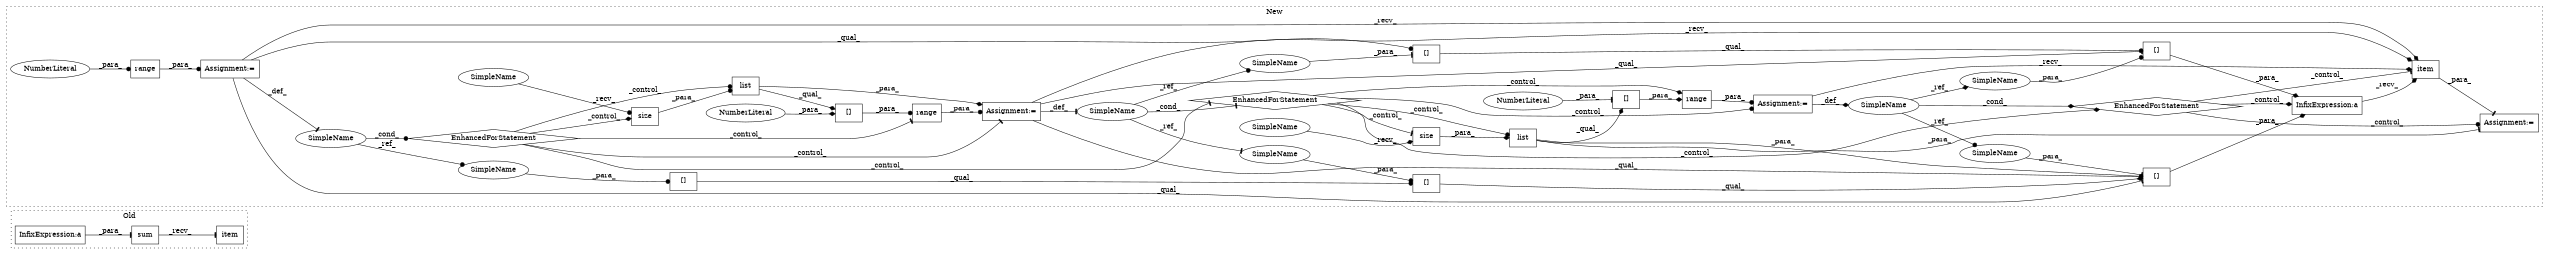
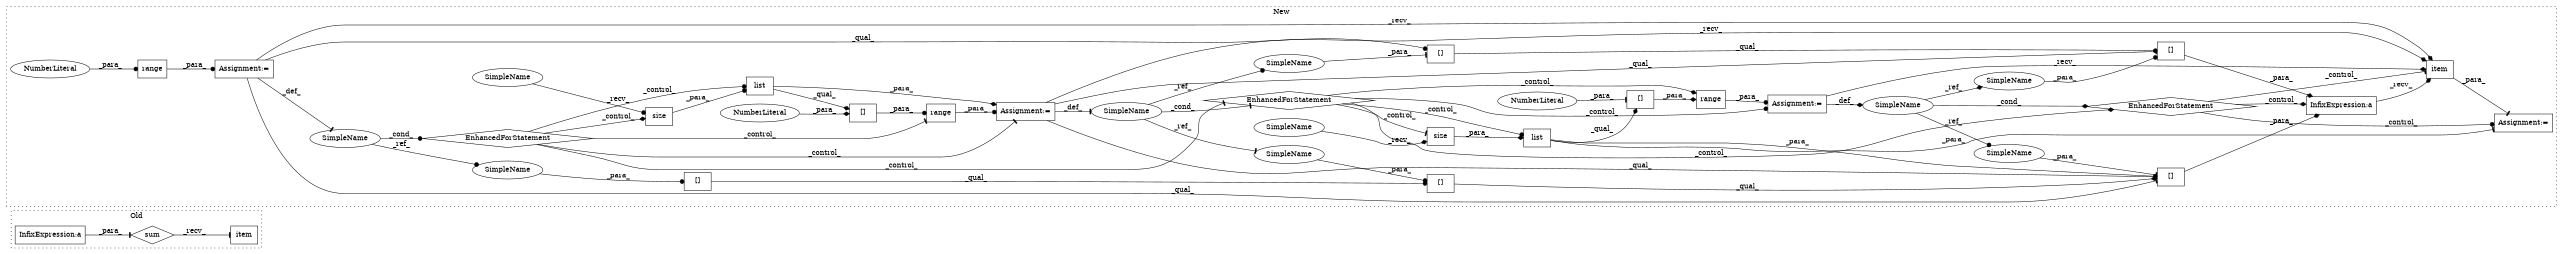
(145, 235) -> (152, 235)
